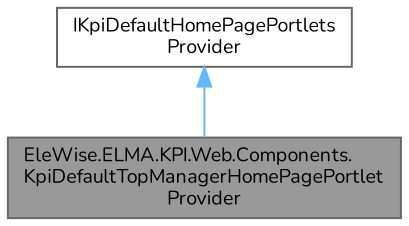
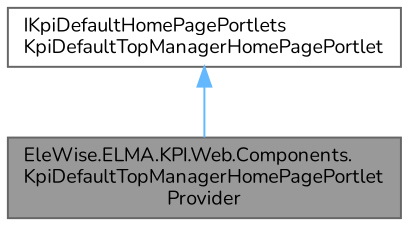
(204, 37) -> (204, 37)
